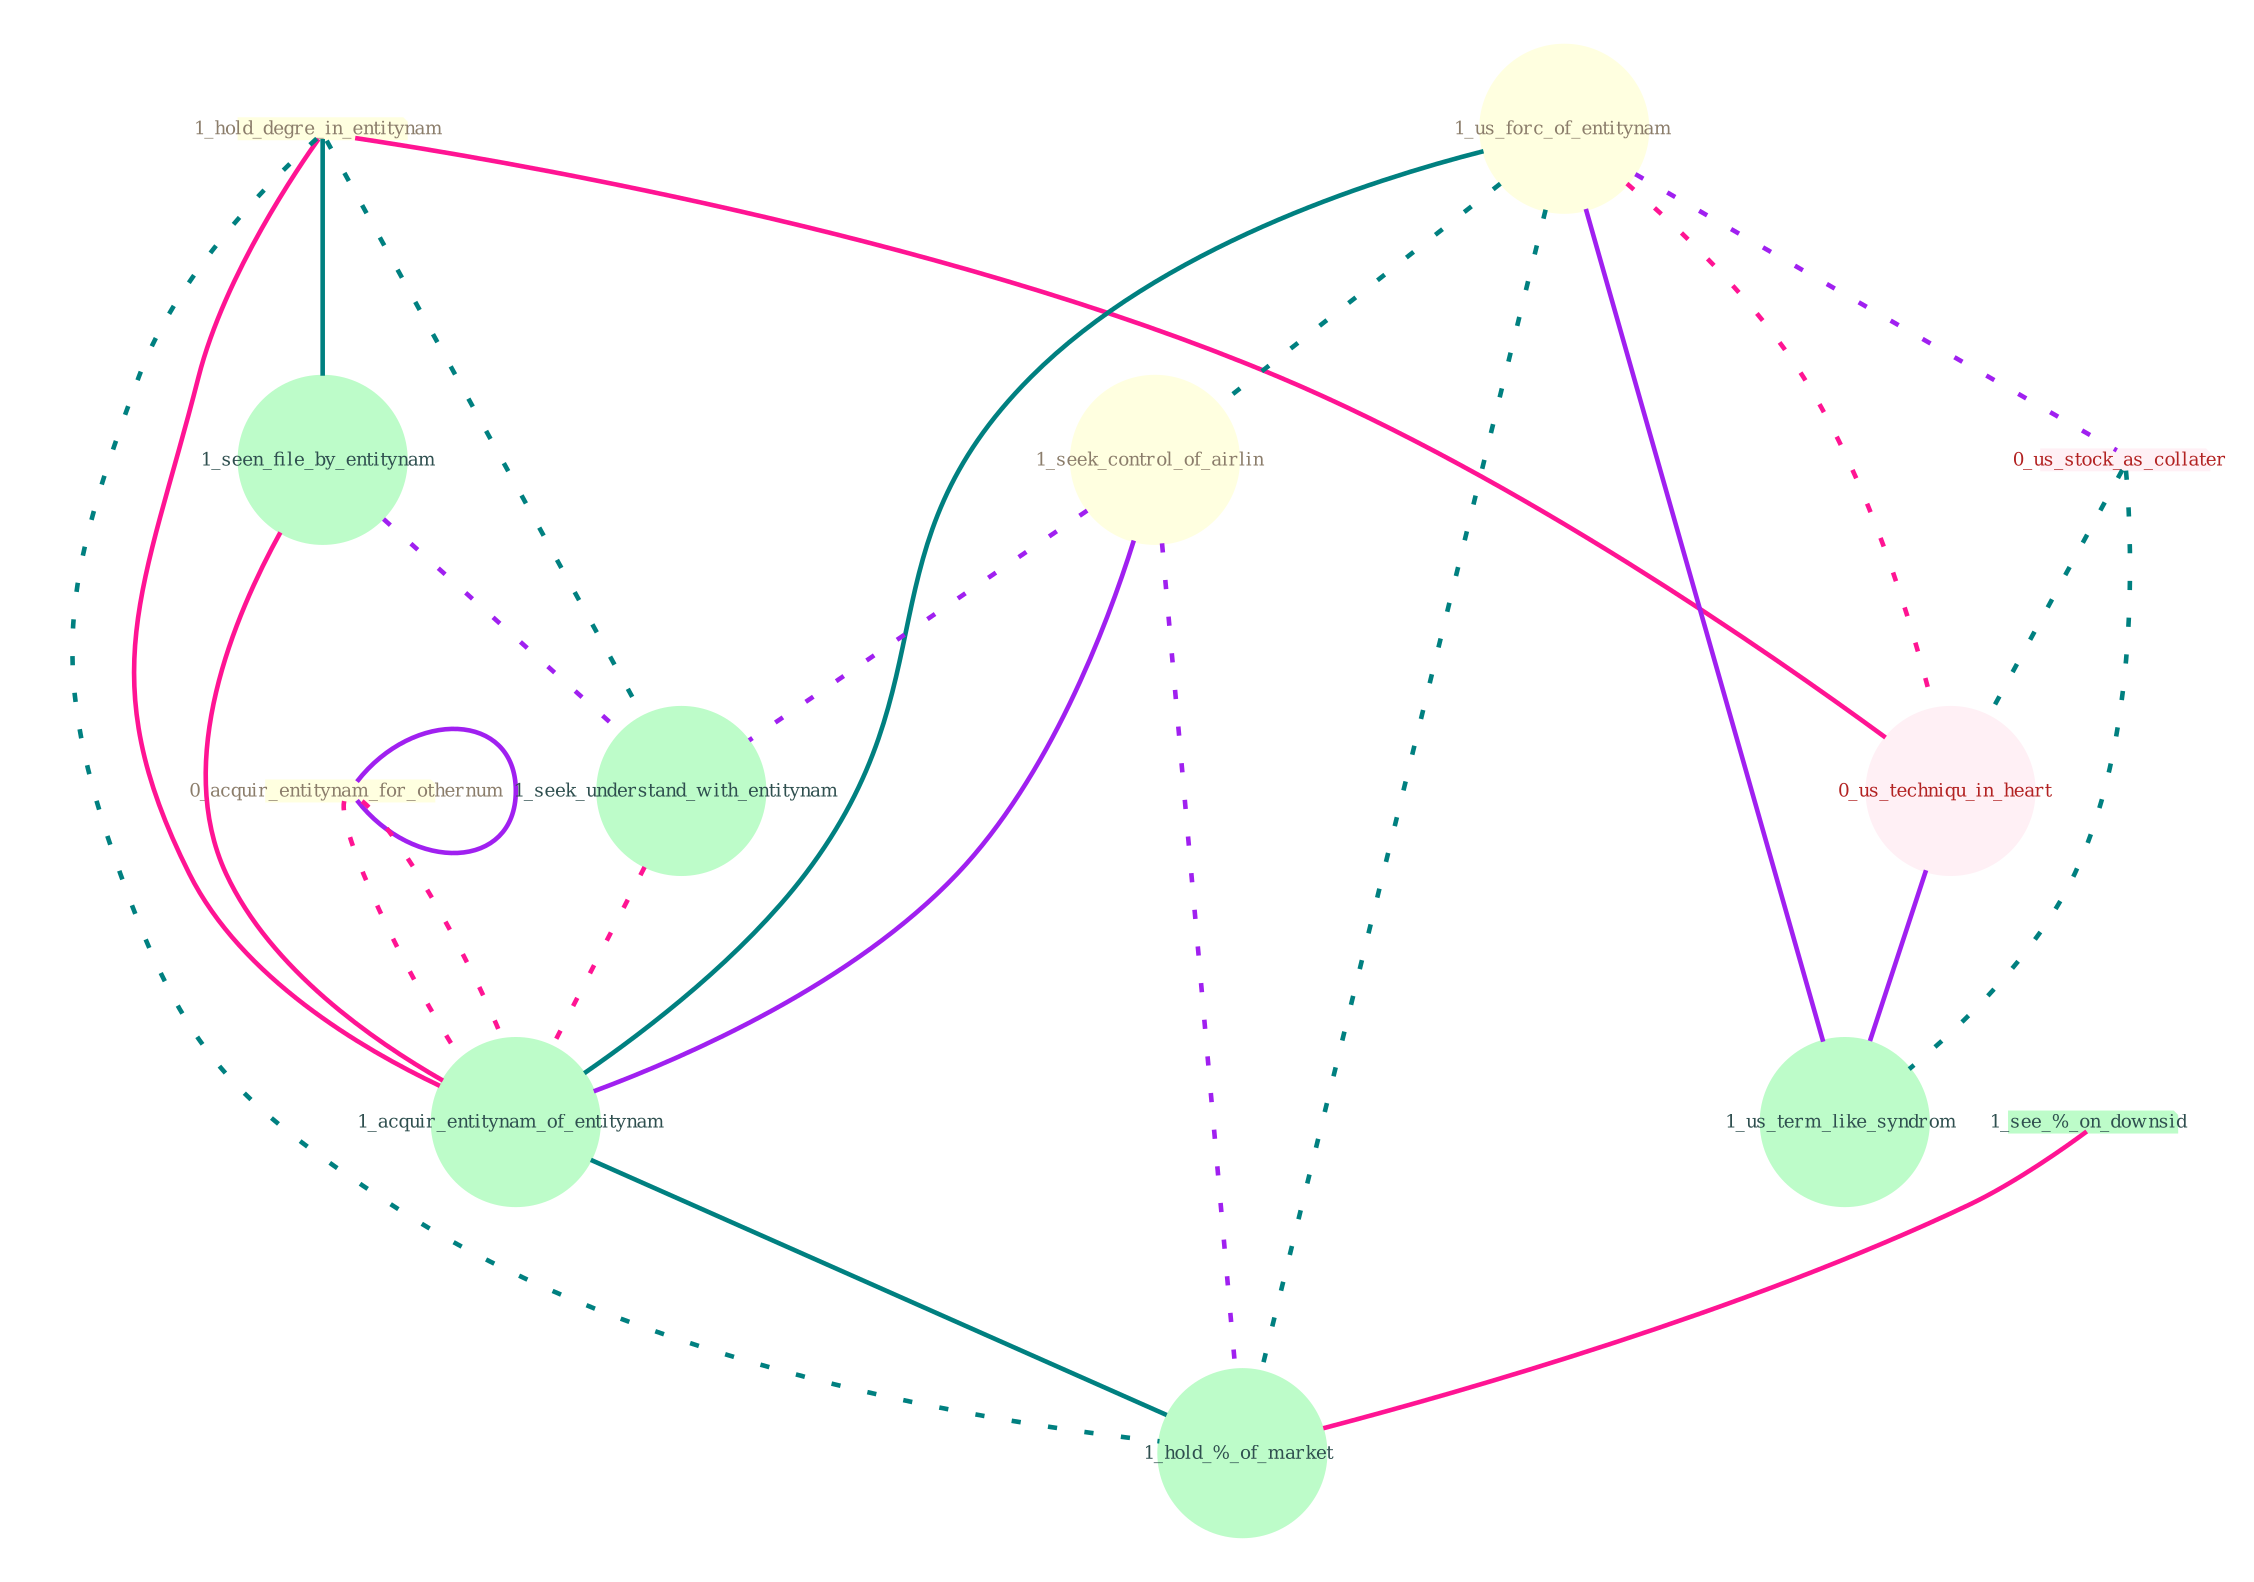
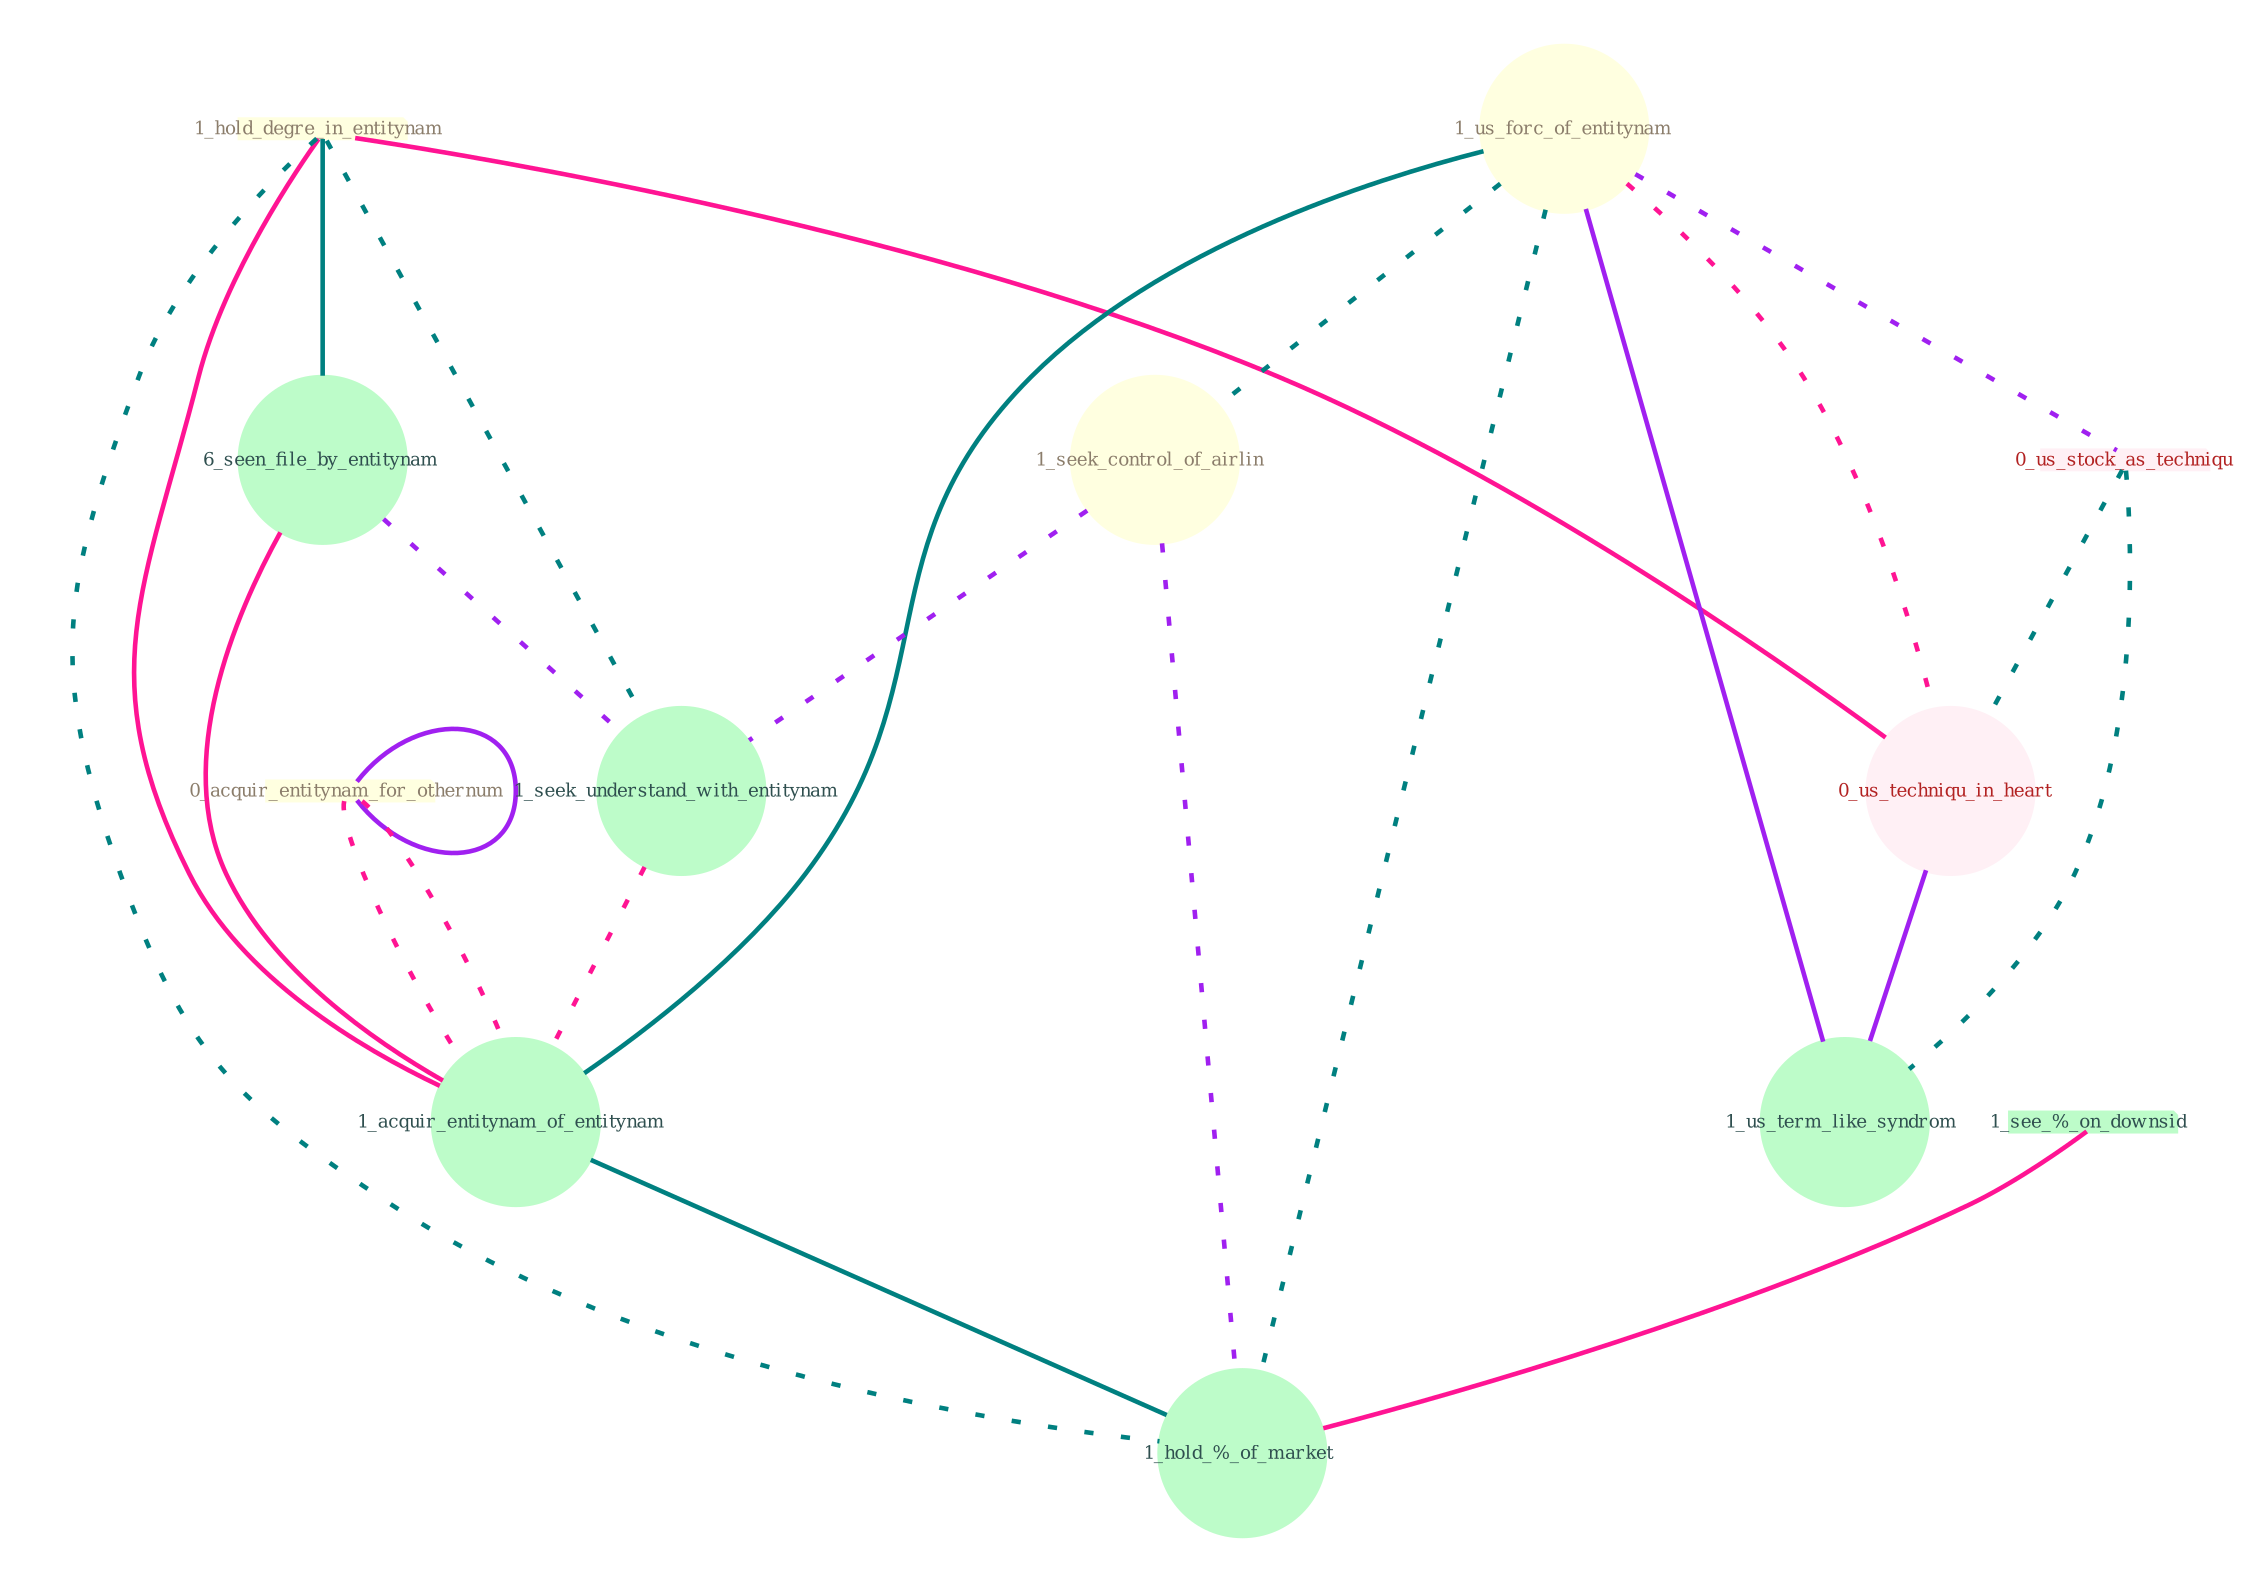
(323, 460) -> (323, 460)
(2125, 460) -> (2125, 460)
(940, 890) -> none
